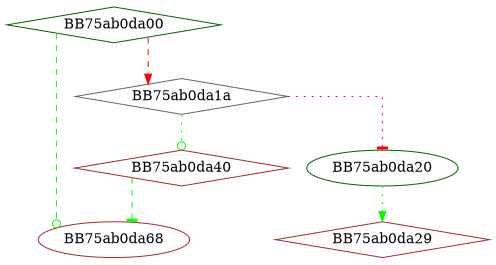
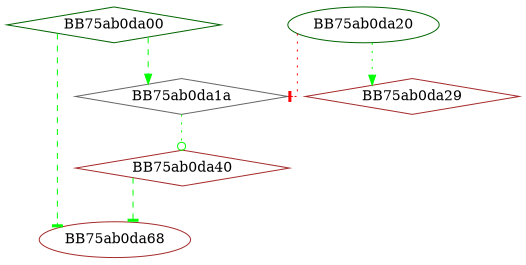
(148, 56) -> (148, 56)
(359, 96) -> (297, 67)
(56, 127) -> (57, 128)
